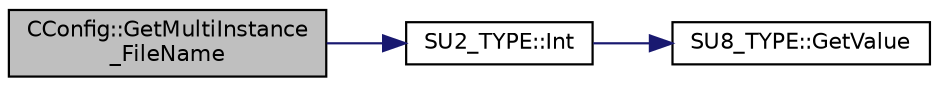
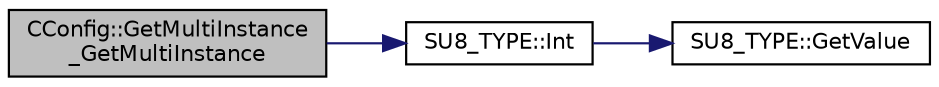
(168, 43) -> (168, 43)
(499, 43) -> (499, 43)
